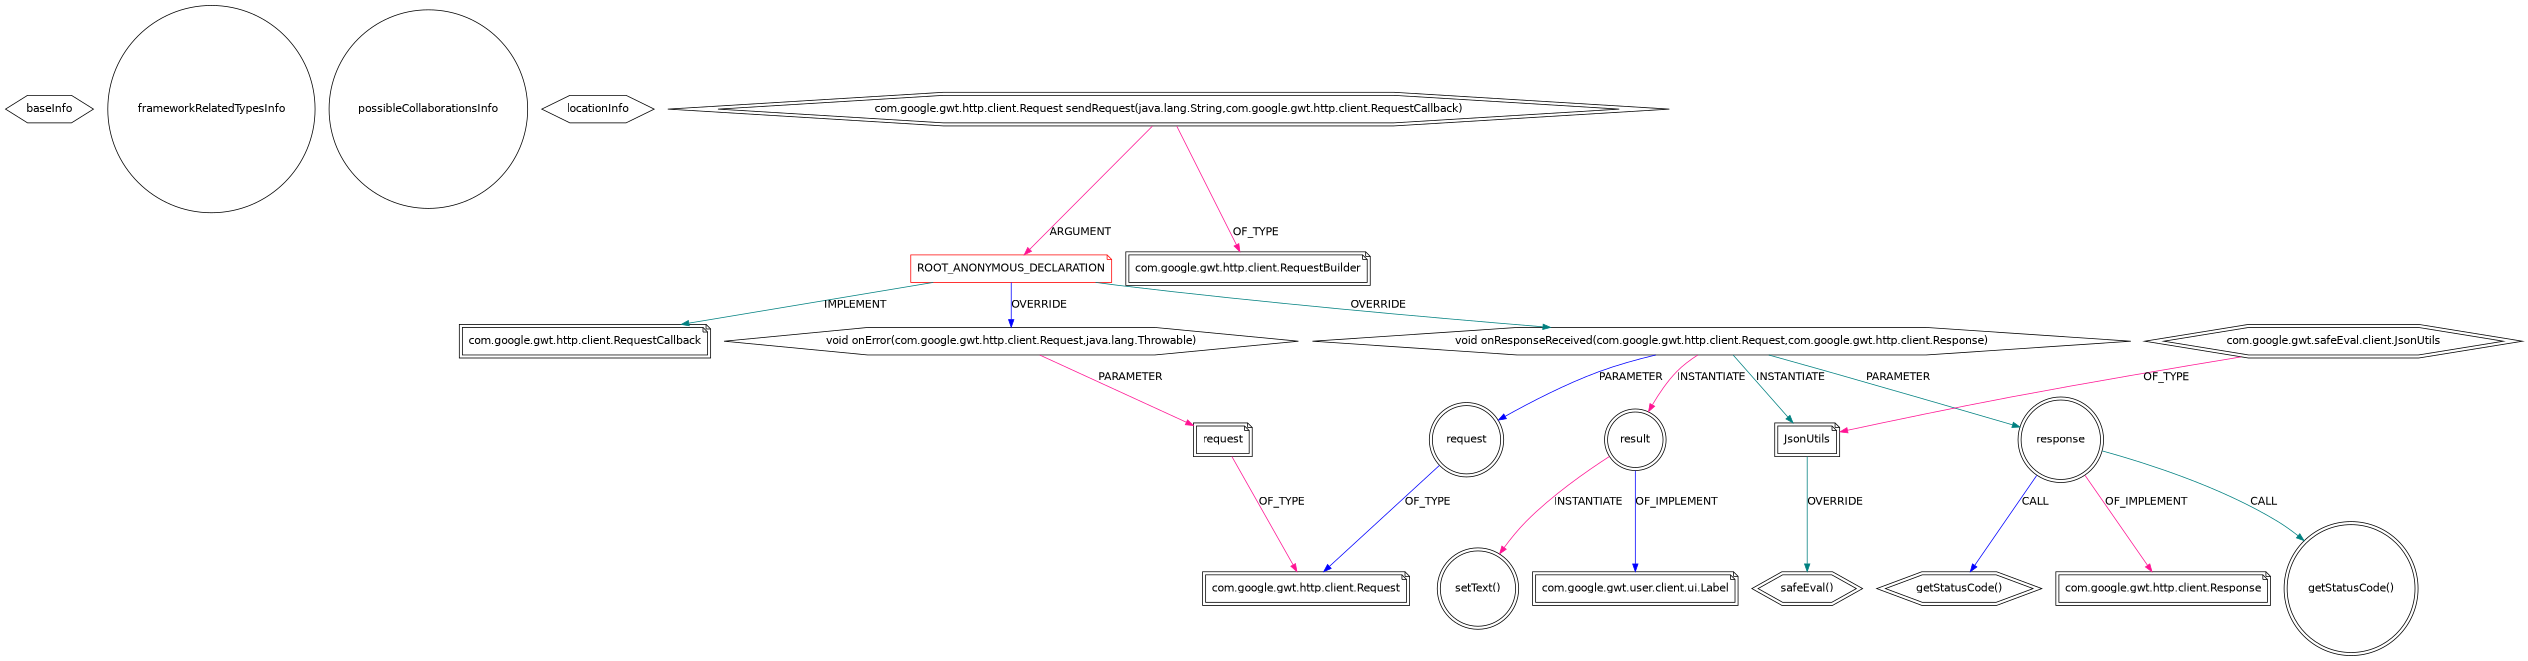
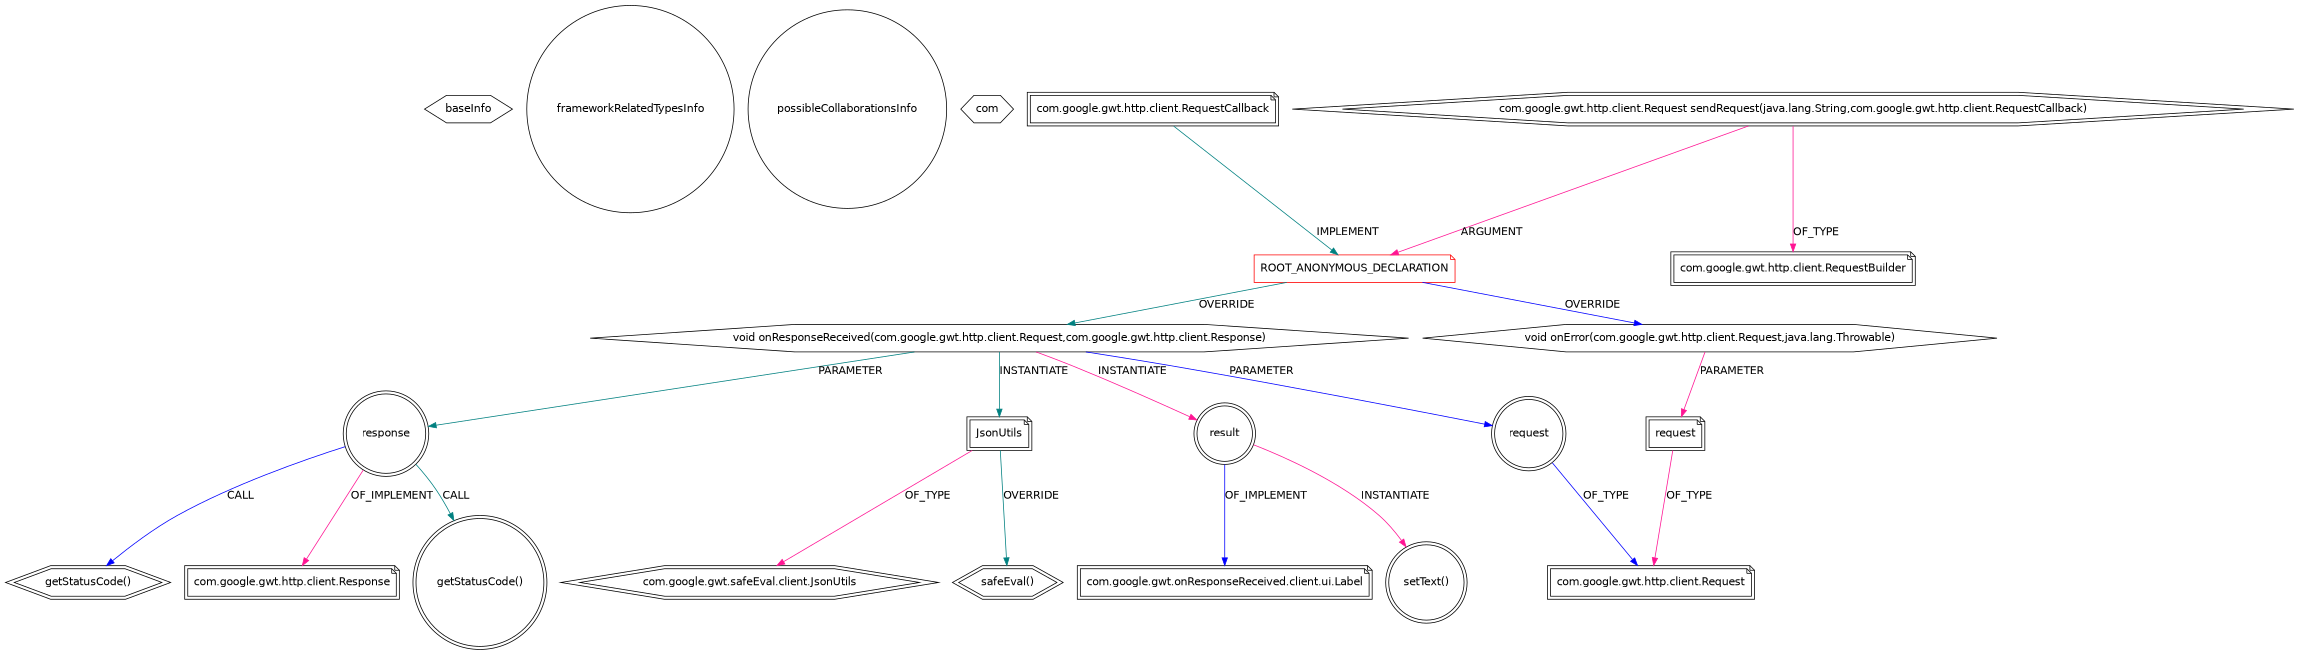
(598, 109) -> (987, 109)
(811, 303) -> (1253, 188)
(2044, 391) -> (878, 506)
(1635, 589) -> (1225, 582)
